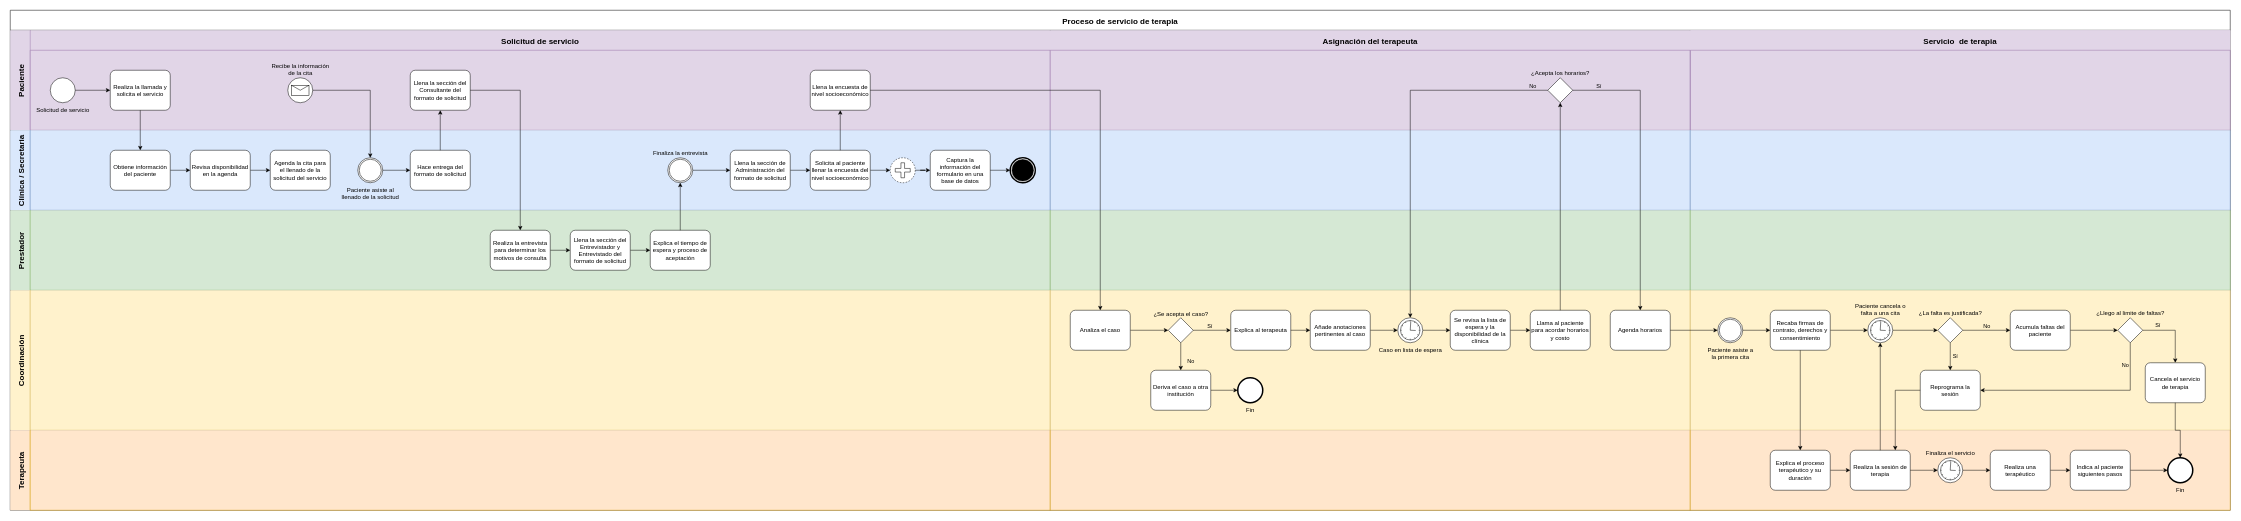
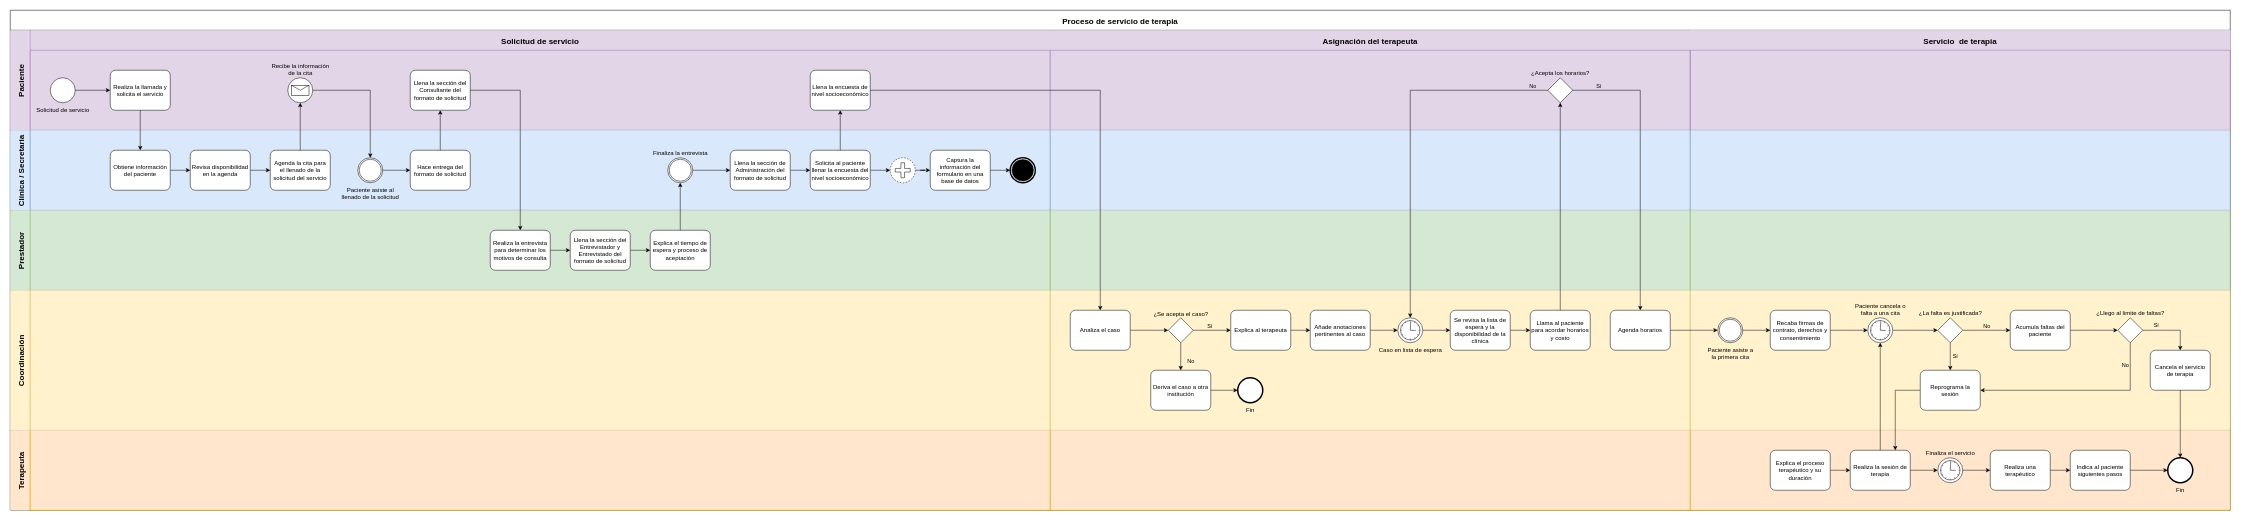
none -> (300, 107)
(2175, 383) -> (2180, 370)
(1800, 445) -> none
